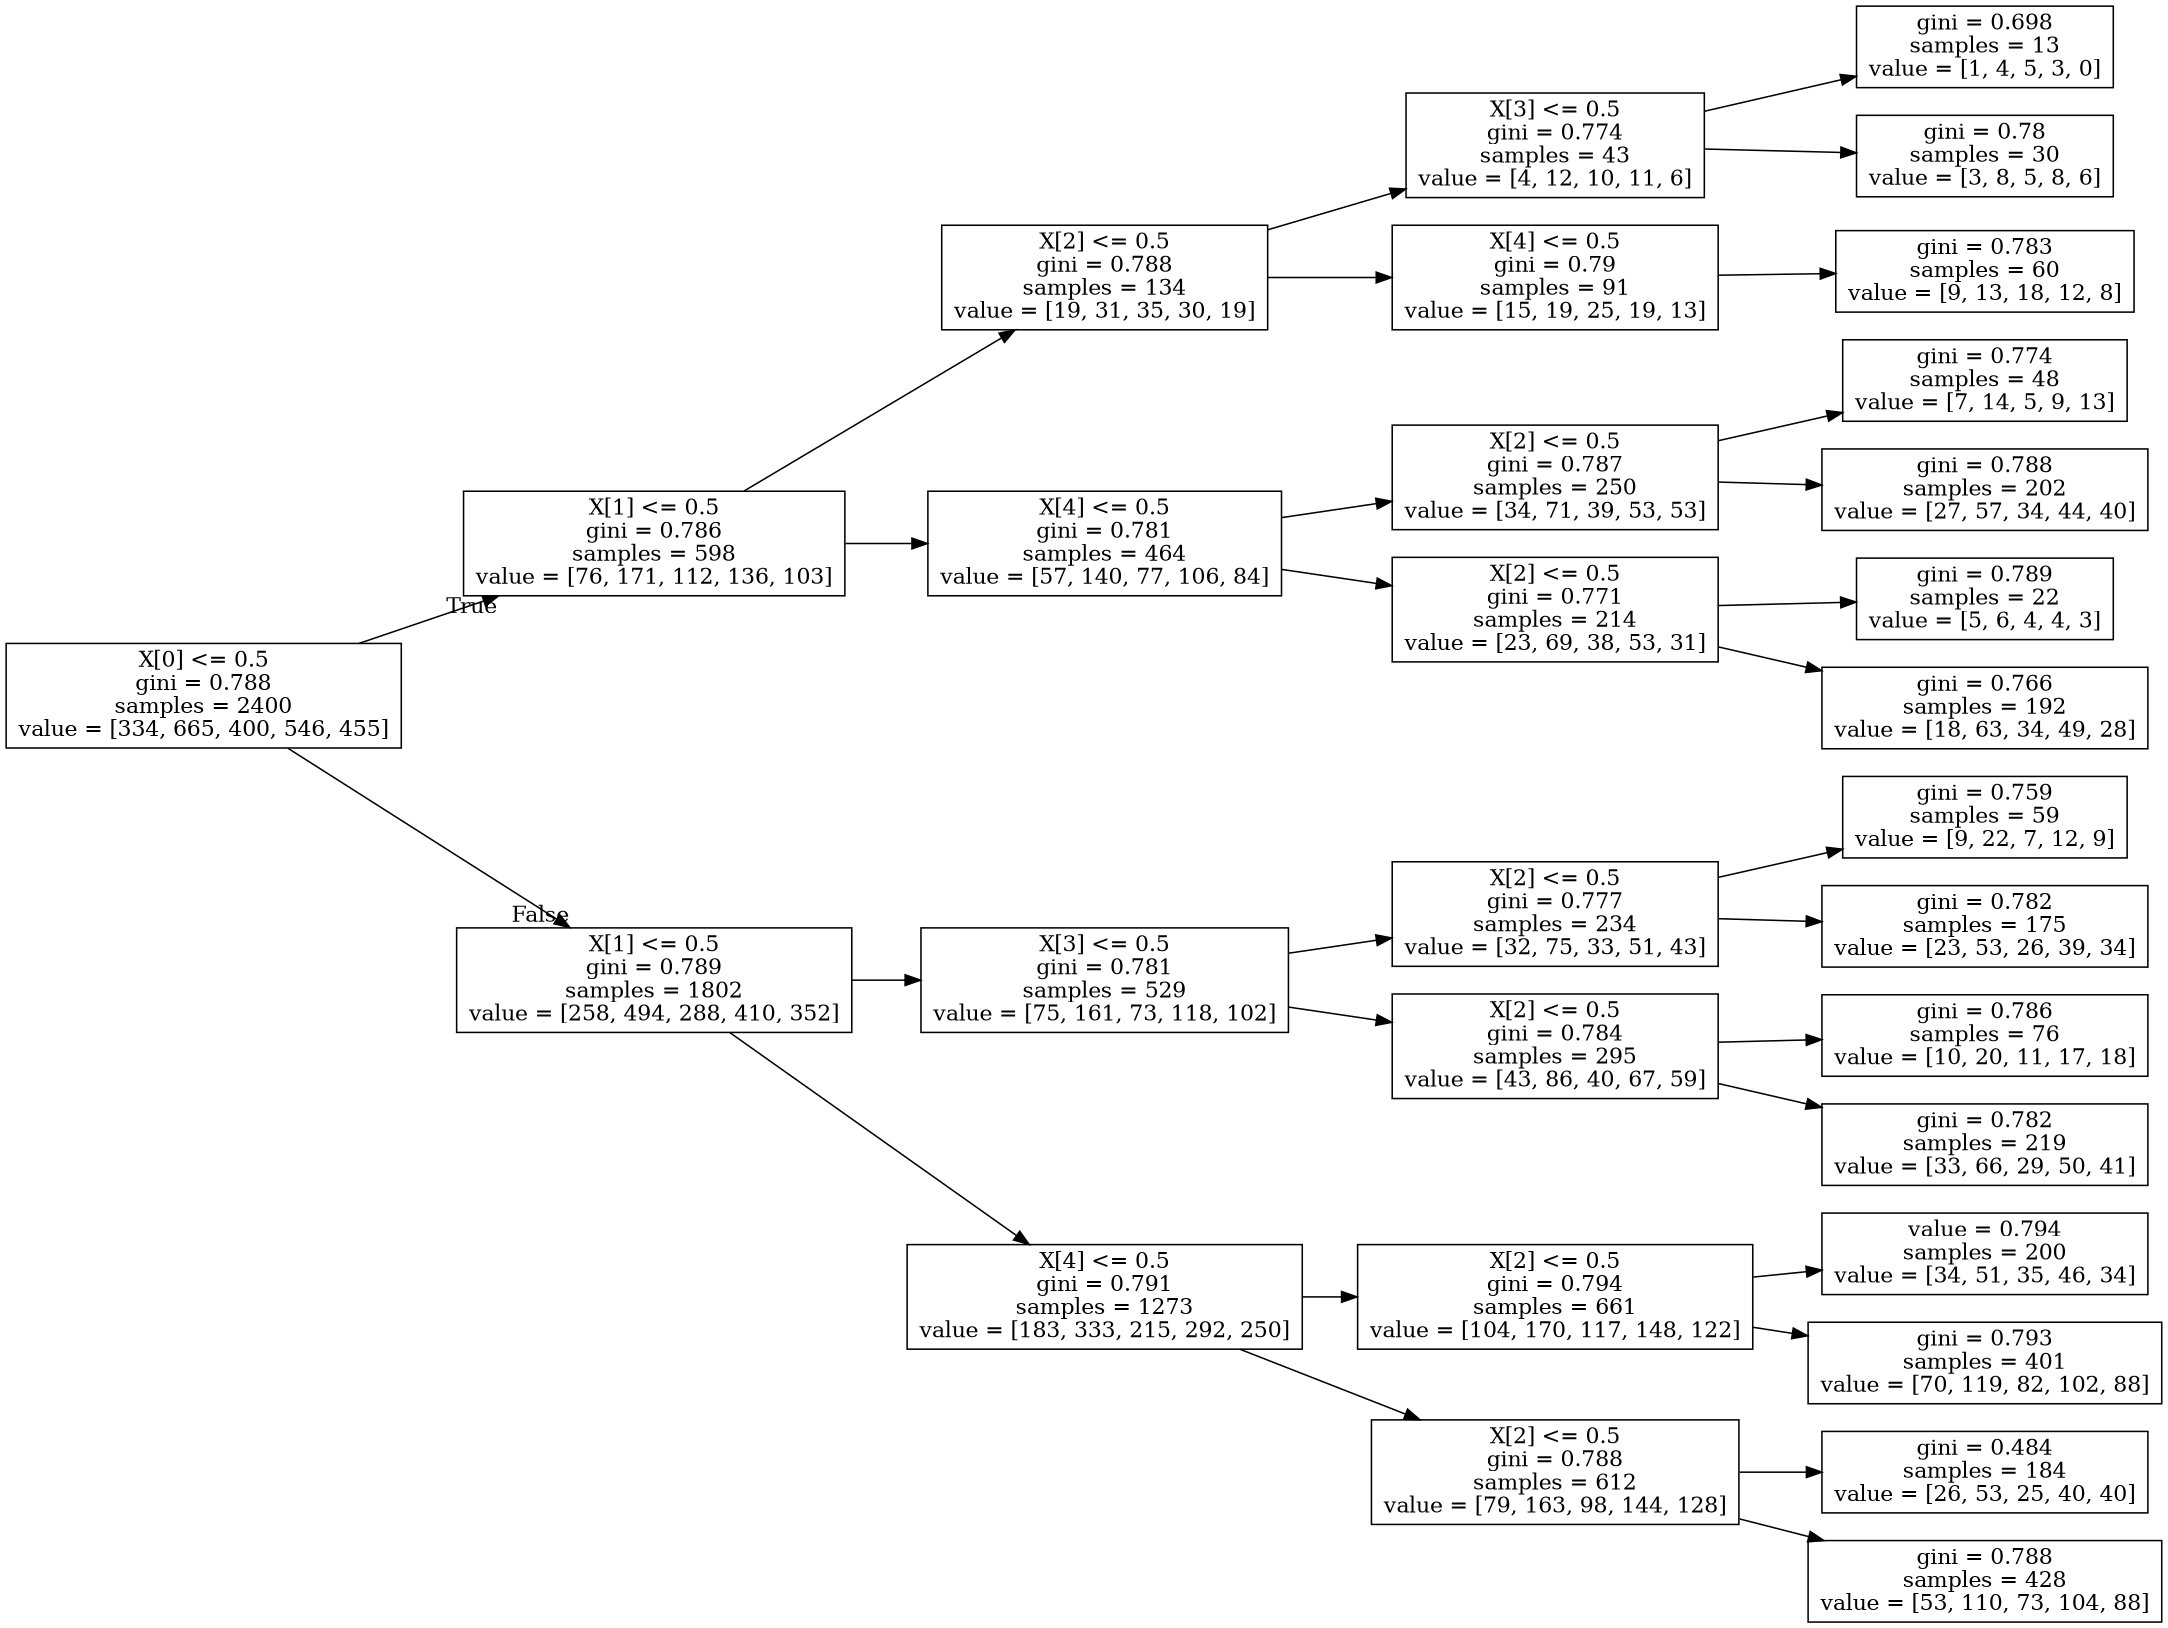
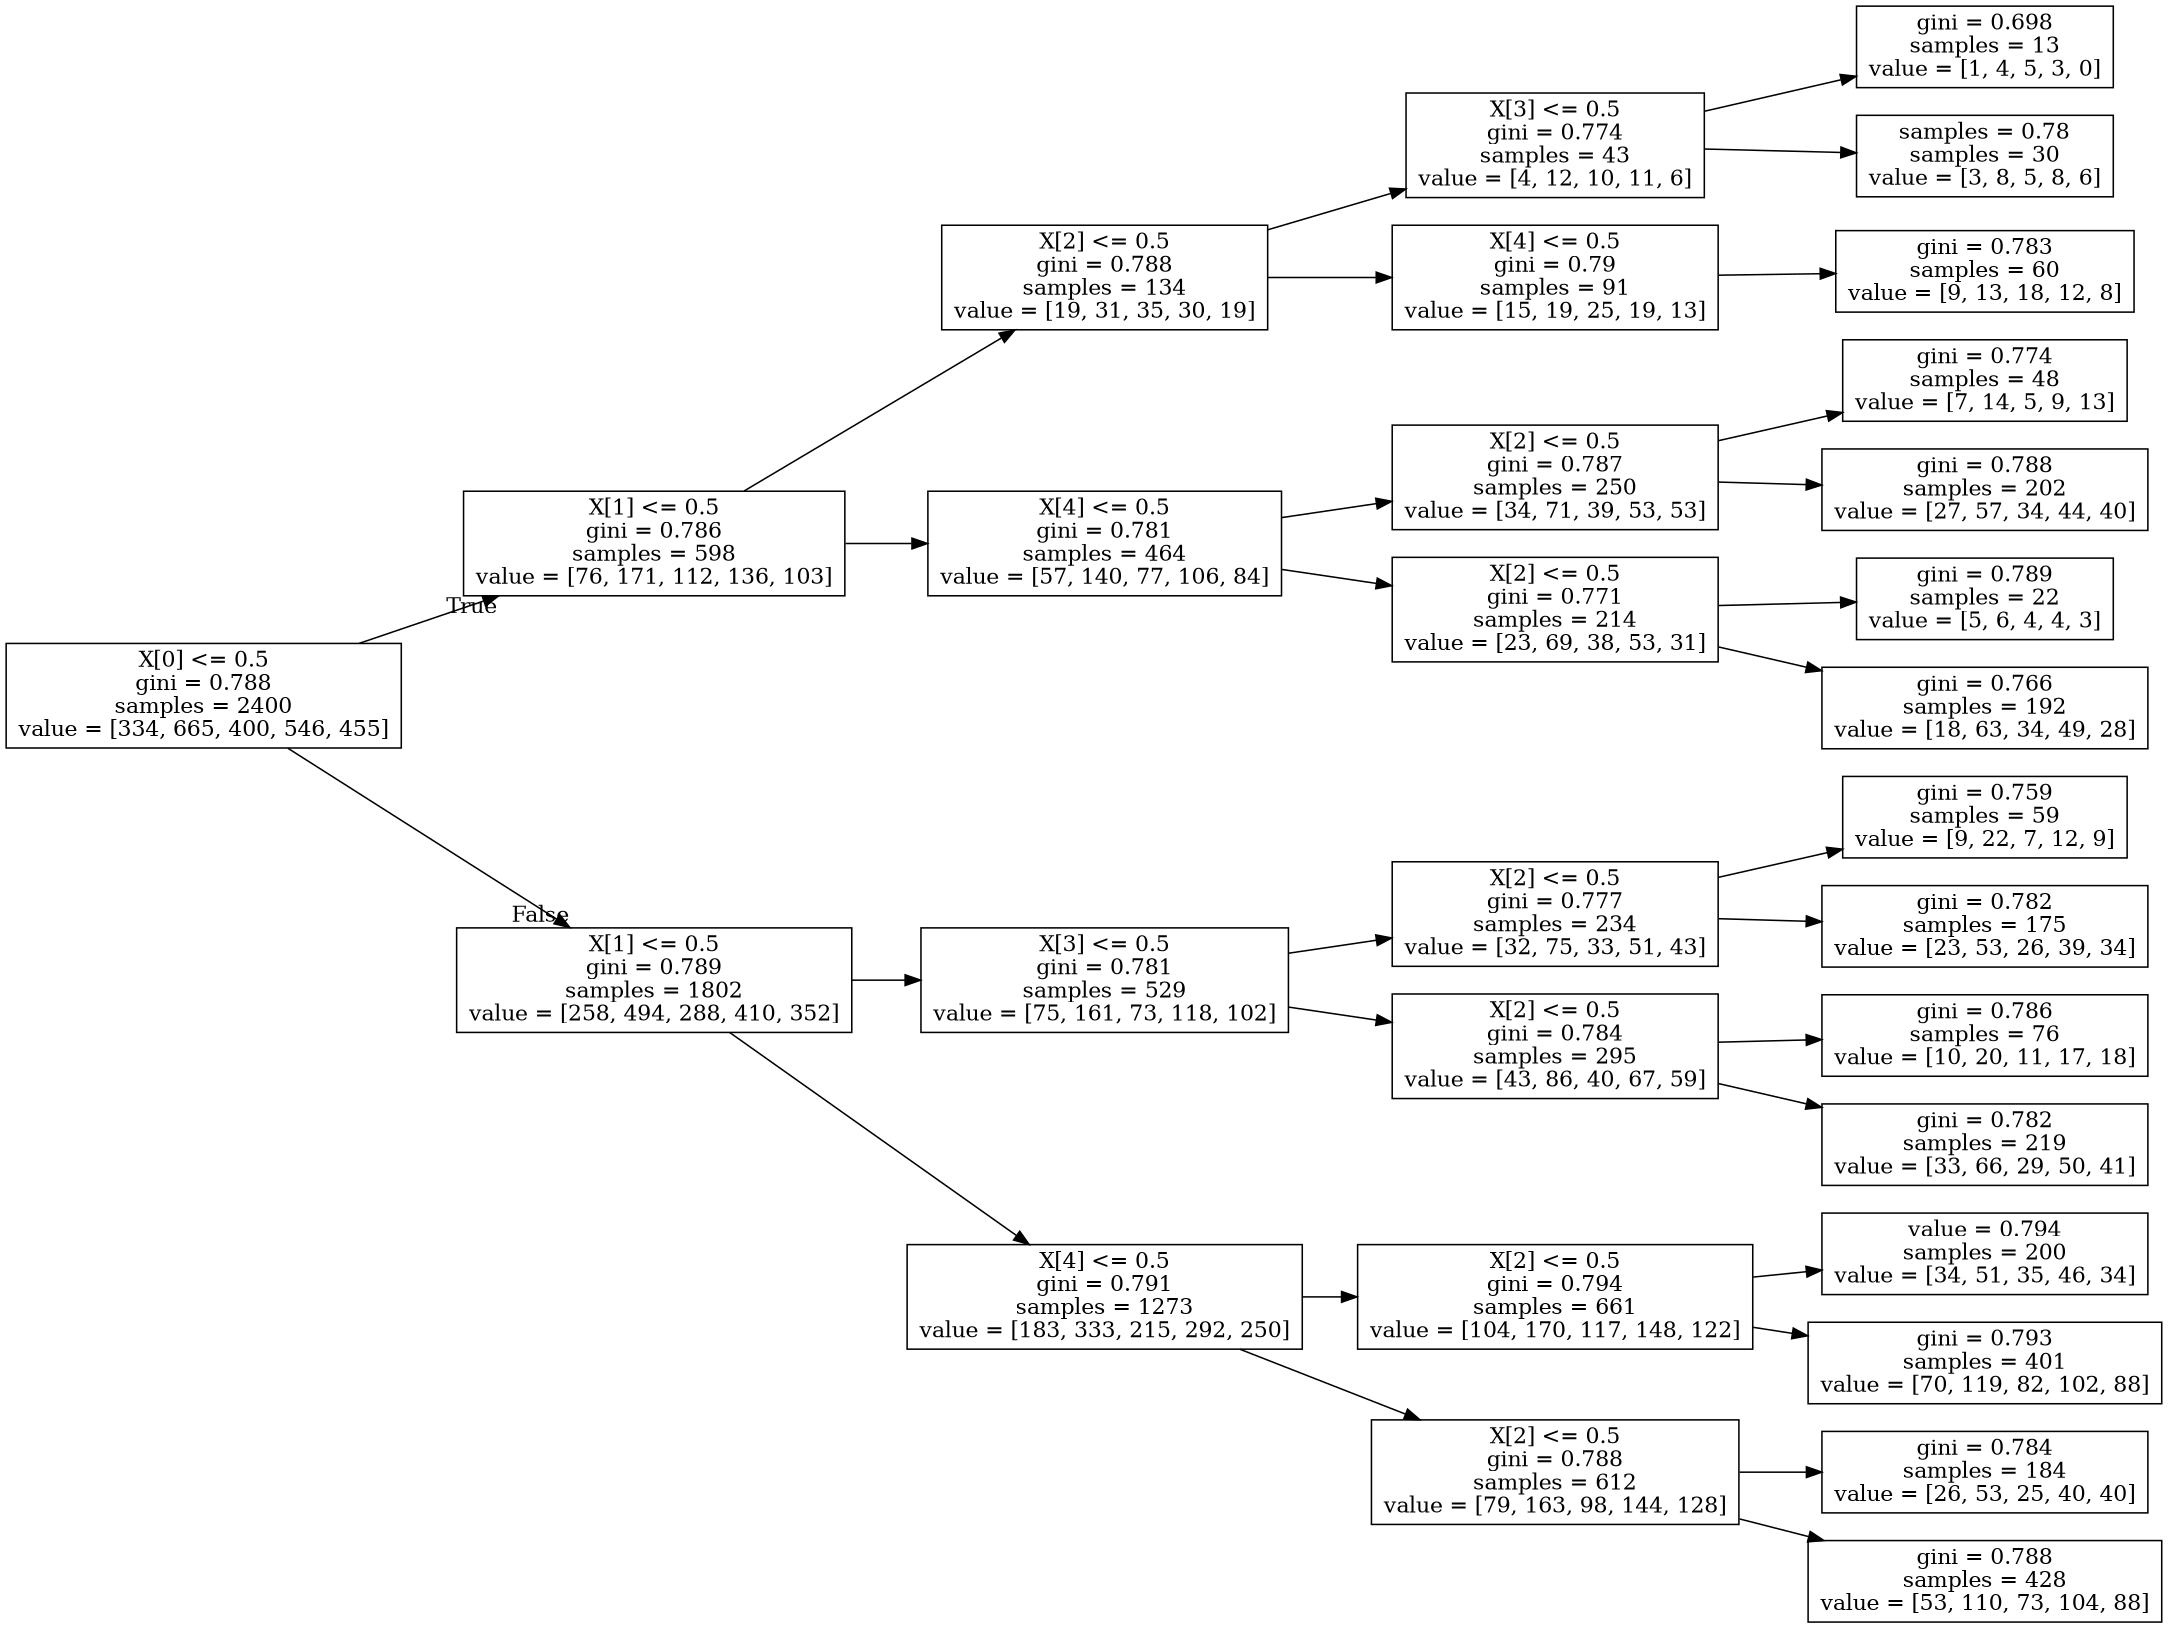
(1985, 156) -> (1985, 156)
(1985, 1472) -> (1985, 1472)
